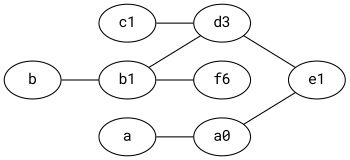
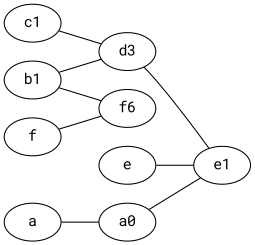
(33, 80) -> none
none -> (33, 137)
none -> (127, 165)
